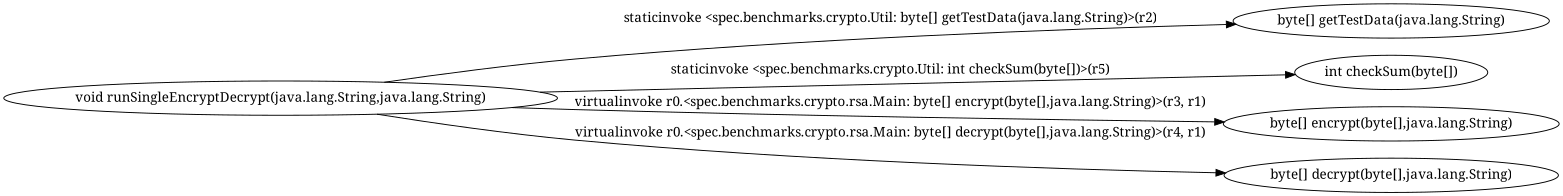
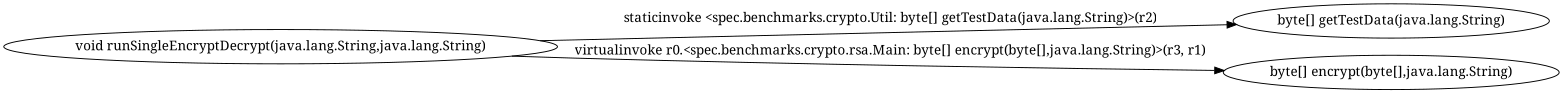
(1391, 72) -> none
(1391, 175) -> none
